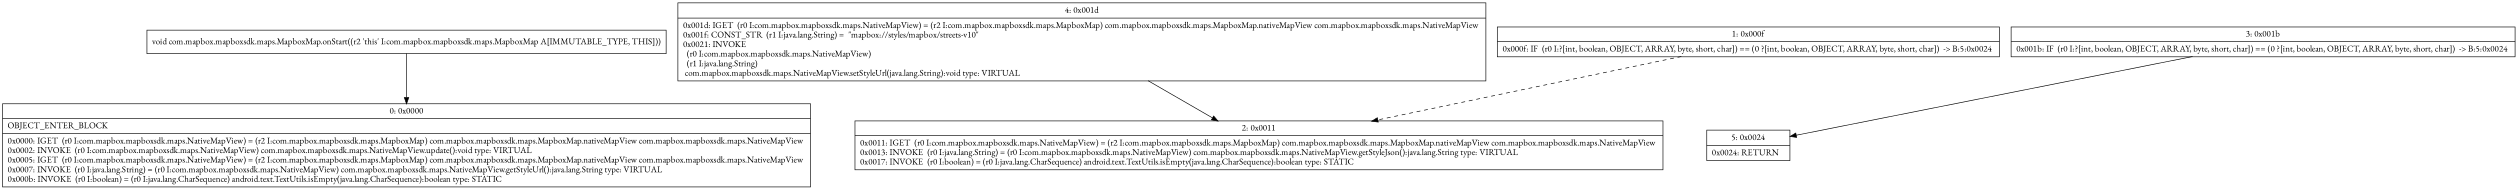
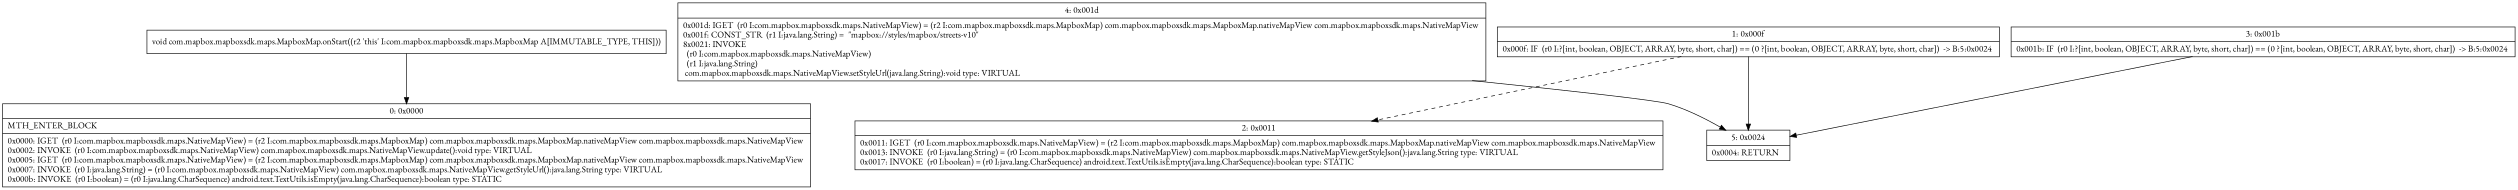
(717, 44) -> (717, 44)
none -> (1748, 90)
(1180, 99) -> (1599, 94)
(58, 126) -> (53, 126)
(1748, 153) -> (1748, 153)
